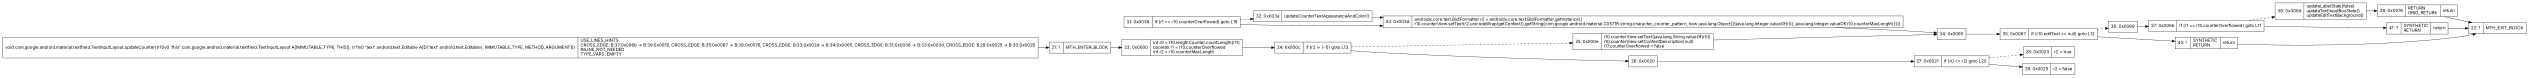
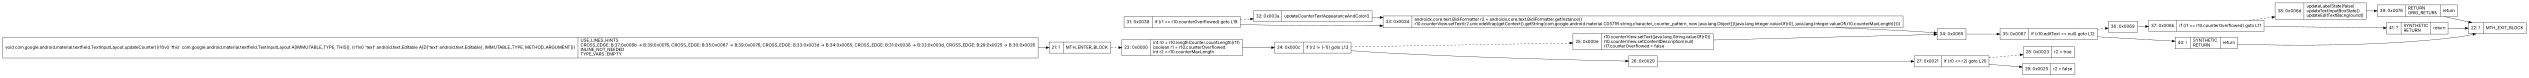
(1115, 48) -> (1115, 48)
